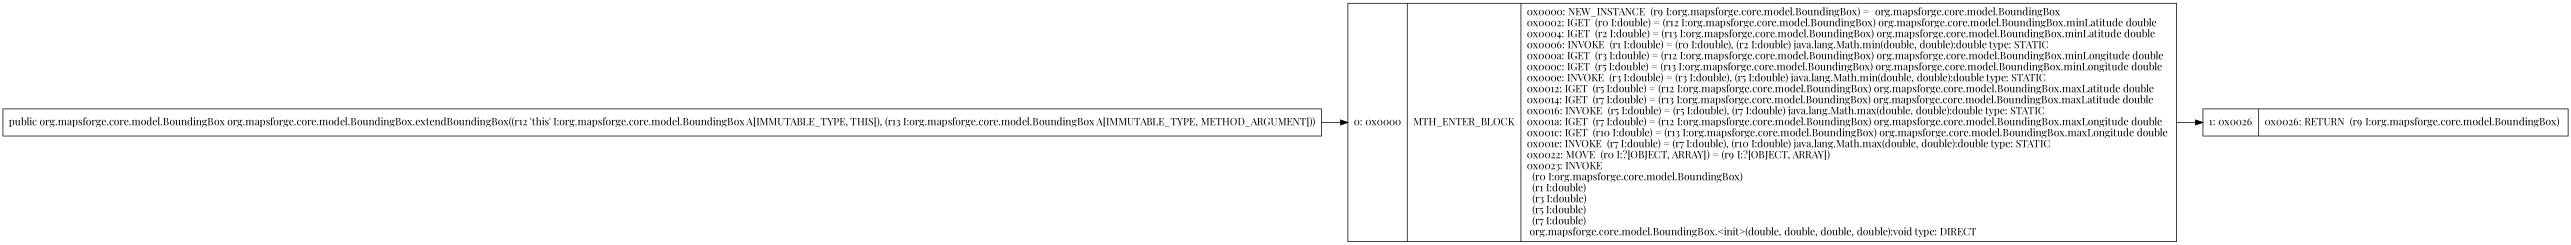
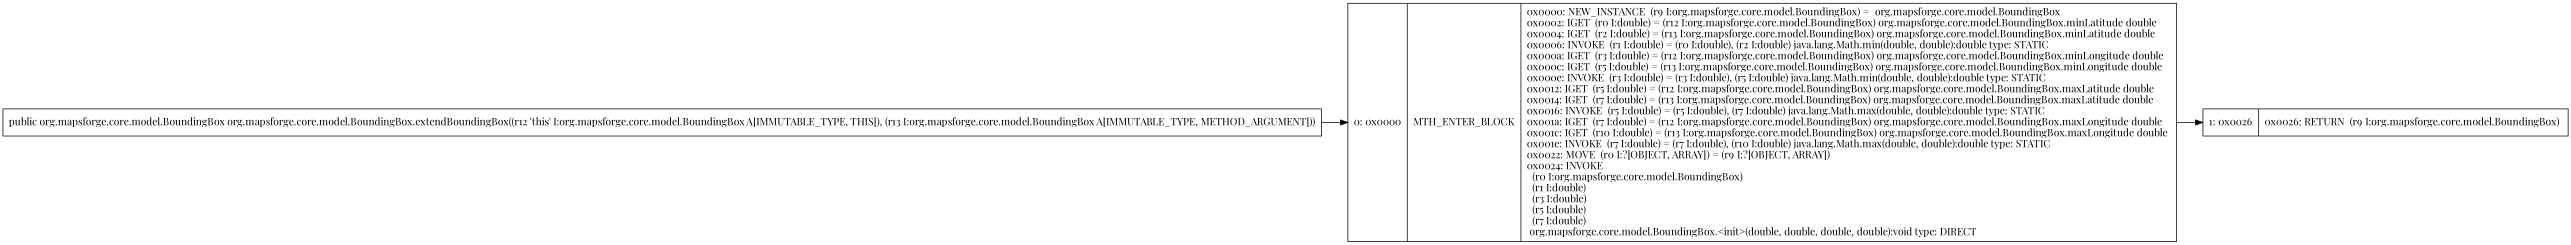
(1568, 166) -> (1568, 166)
